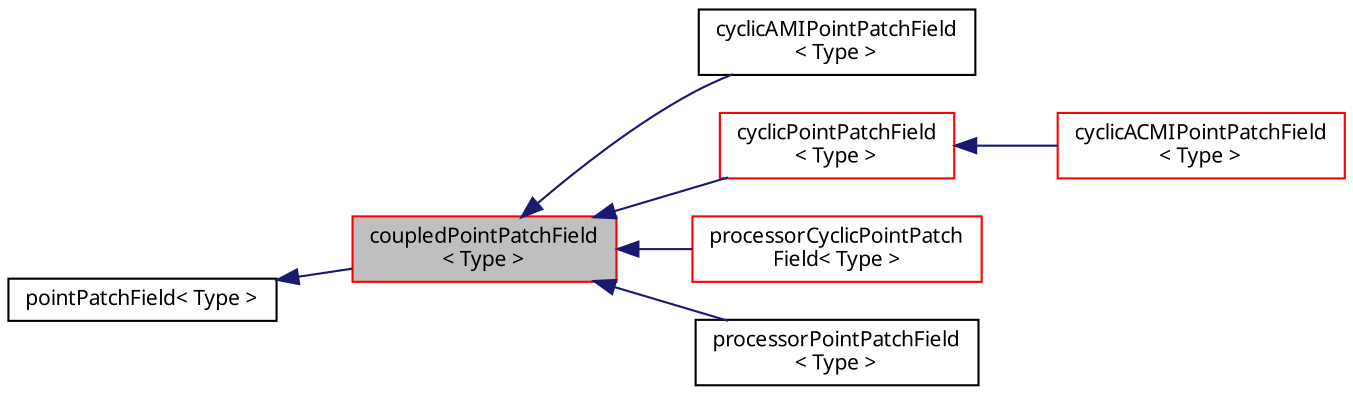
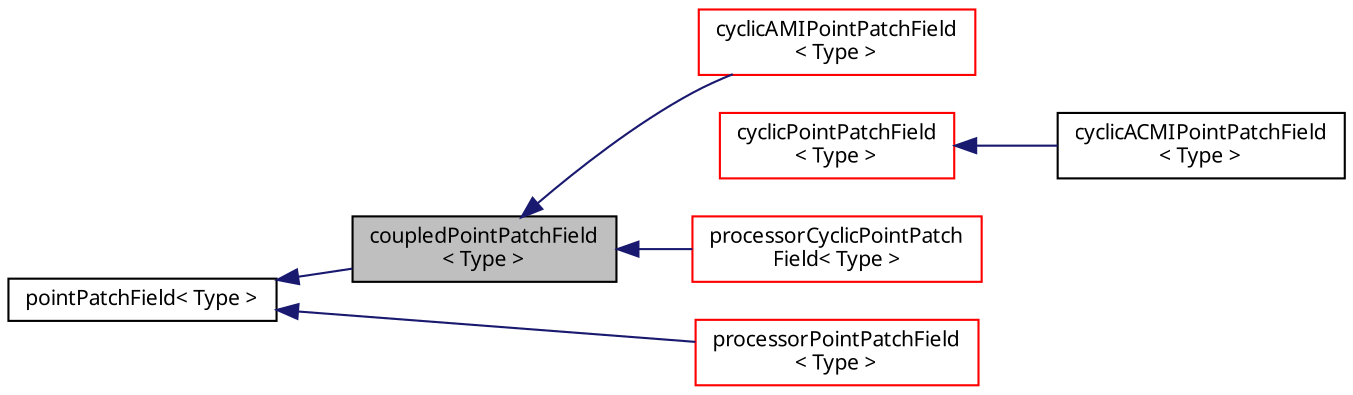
(837, 42) -> (837, 42)
(1201, 146) -> (1201, 146)
(671, 194) -> none
(484, 249) -> (484, 249)
(671, 304) -> (497, 327)
(837, 353) -> (837, 353)
